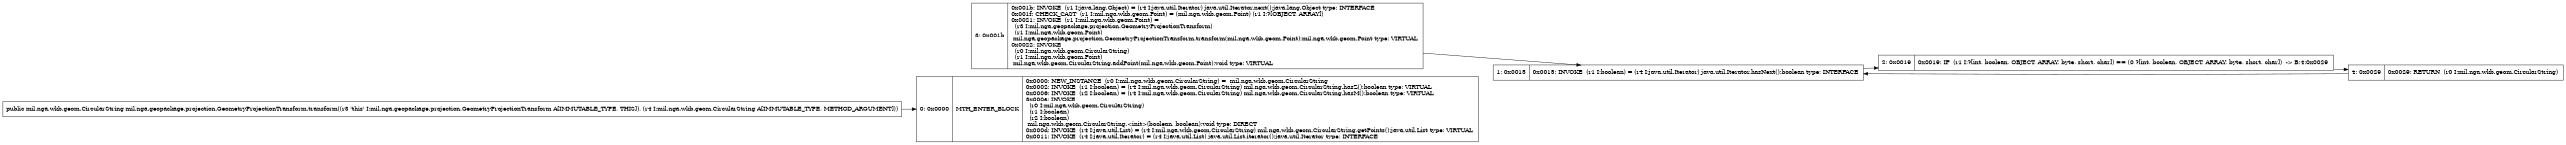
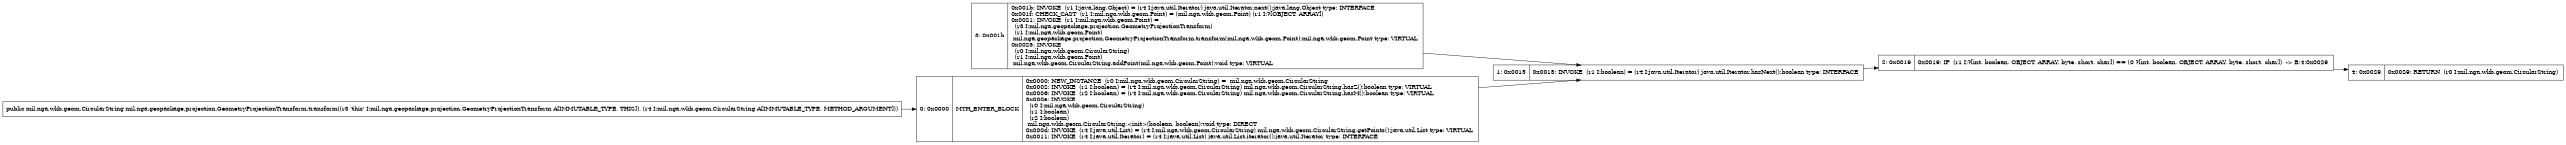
(1038, 45) -> (1038, 45)
(2108, 74) -> (1528, 84)
